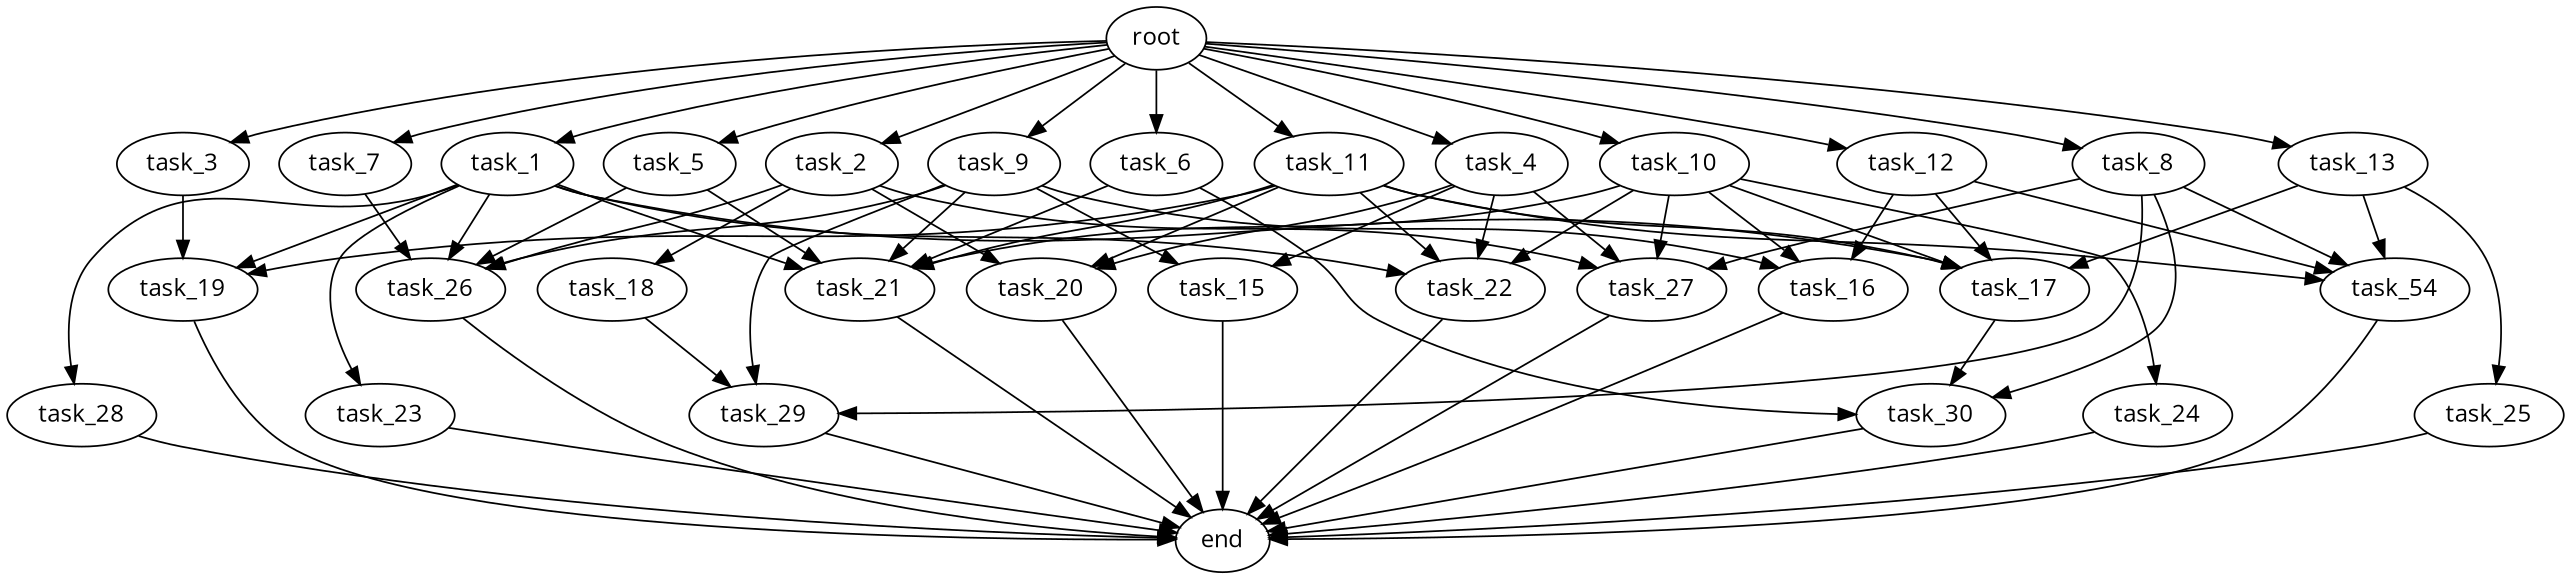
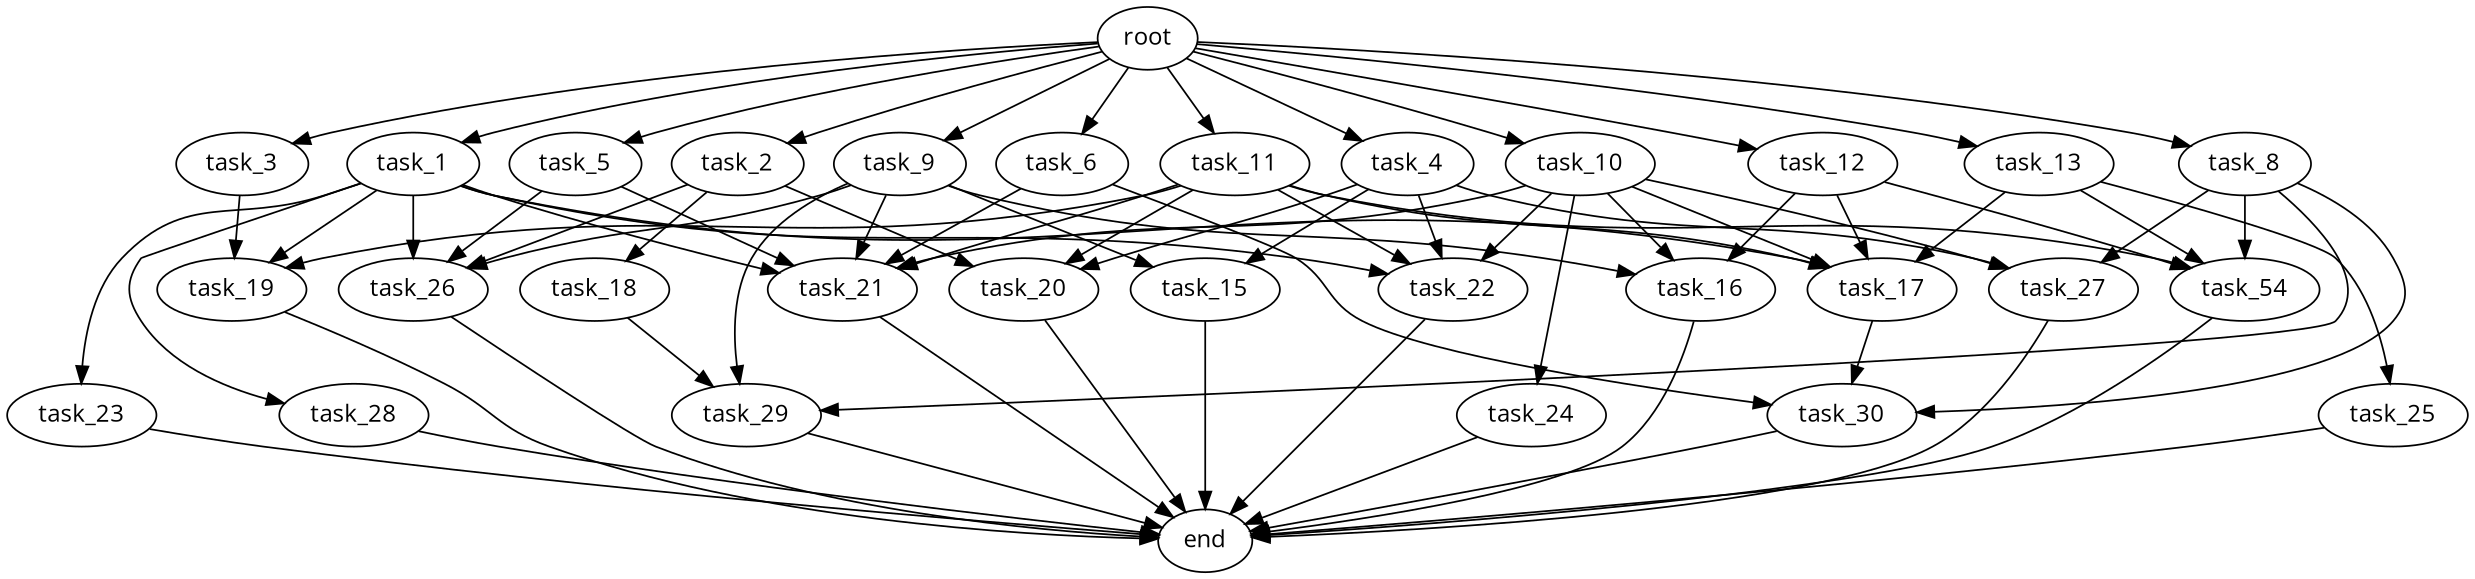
(345, 164) -> none
(1229, 229) -> none
